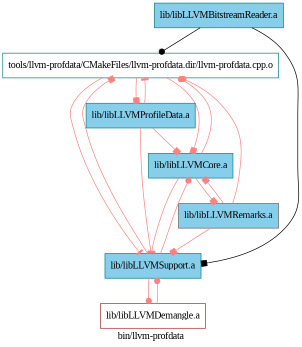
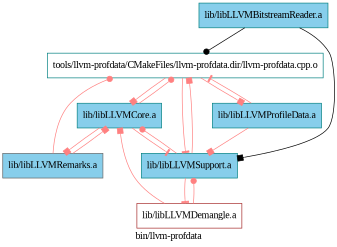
(163, 138) -> (133, 175)
(143, 189) -> (231, 139)
(194, 239) -> none
(148, 288) -> (185, 189)
